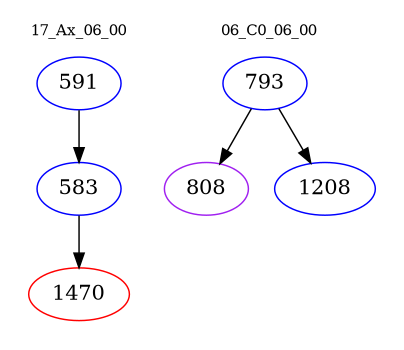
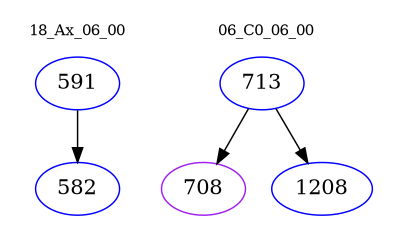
(79, 31) -> (78, 31)
(265, 83) -> (262, 83)
(79, 189) -> (78, 189)
(206, 189) -> (203, 189)
(79, 294) -> none
